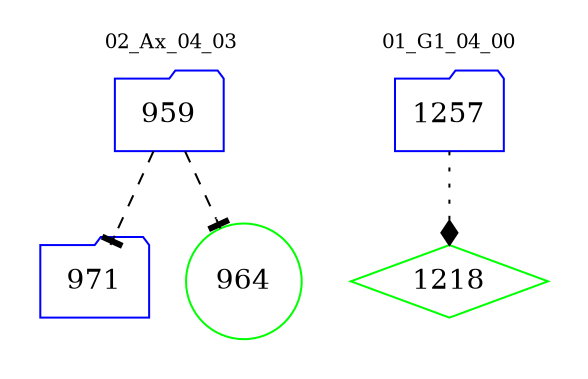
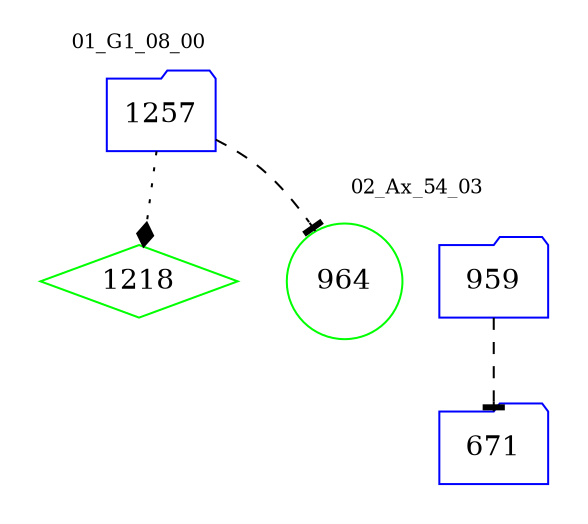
(171, 43) -> (417, 188)
(449, 43) -> (139, 43)
(201, 185) -> (283, 190)
(95, 281) -> (494, 448)
